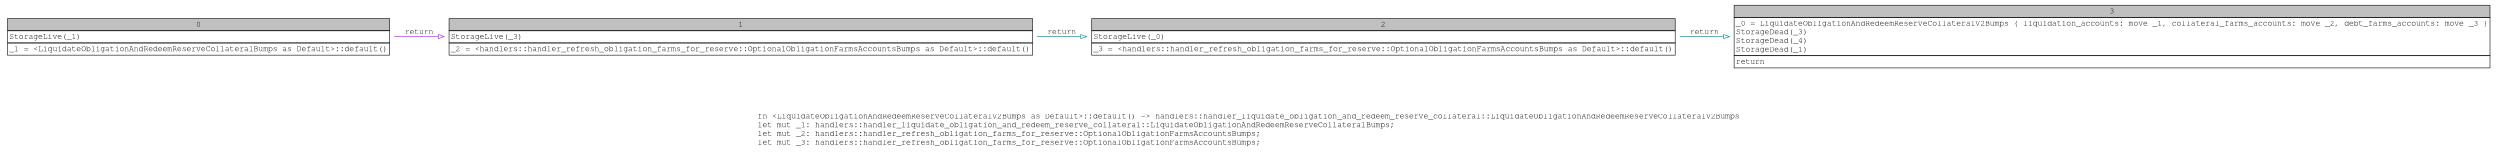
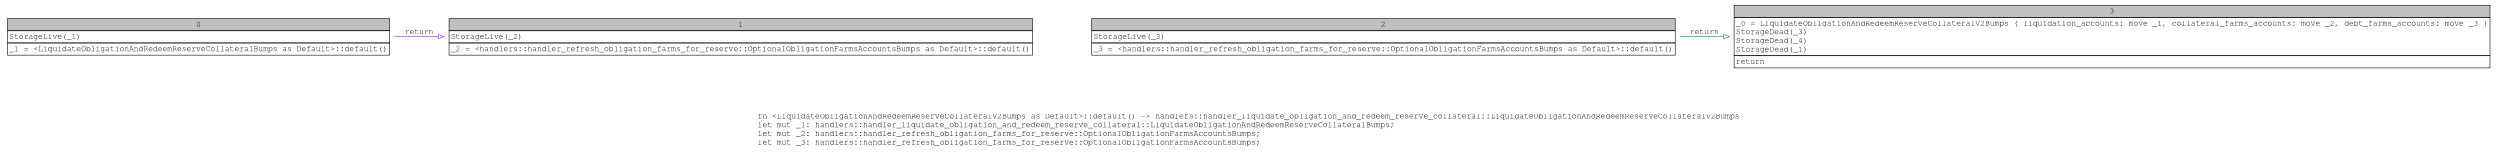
(487, 37) -> (487, 37)
(1059, 37) -> none
(1129, 37) -> (1129, 37)
